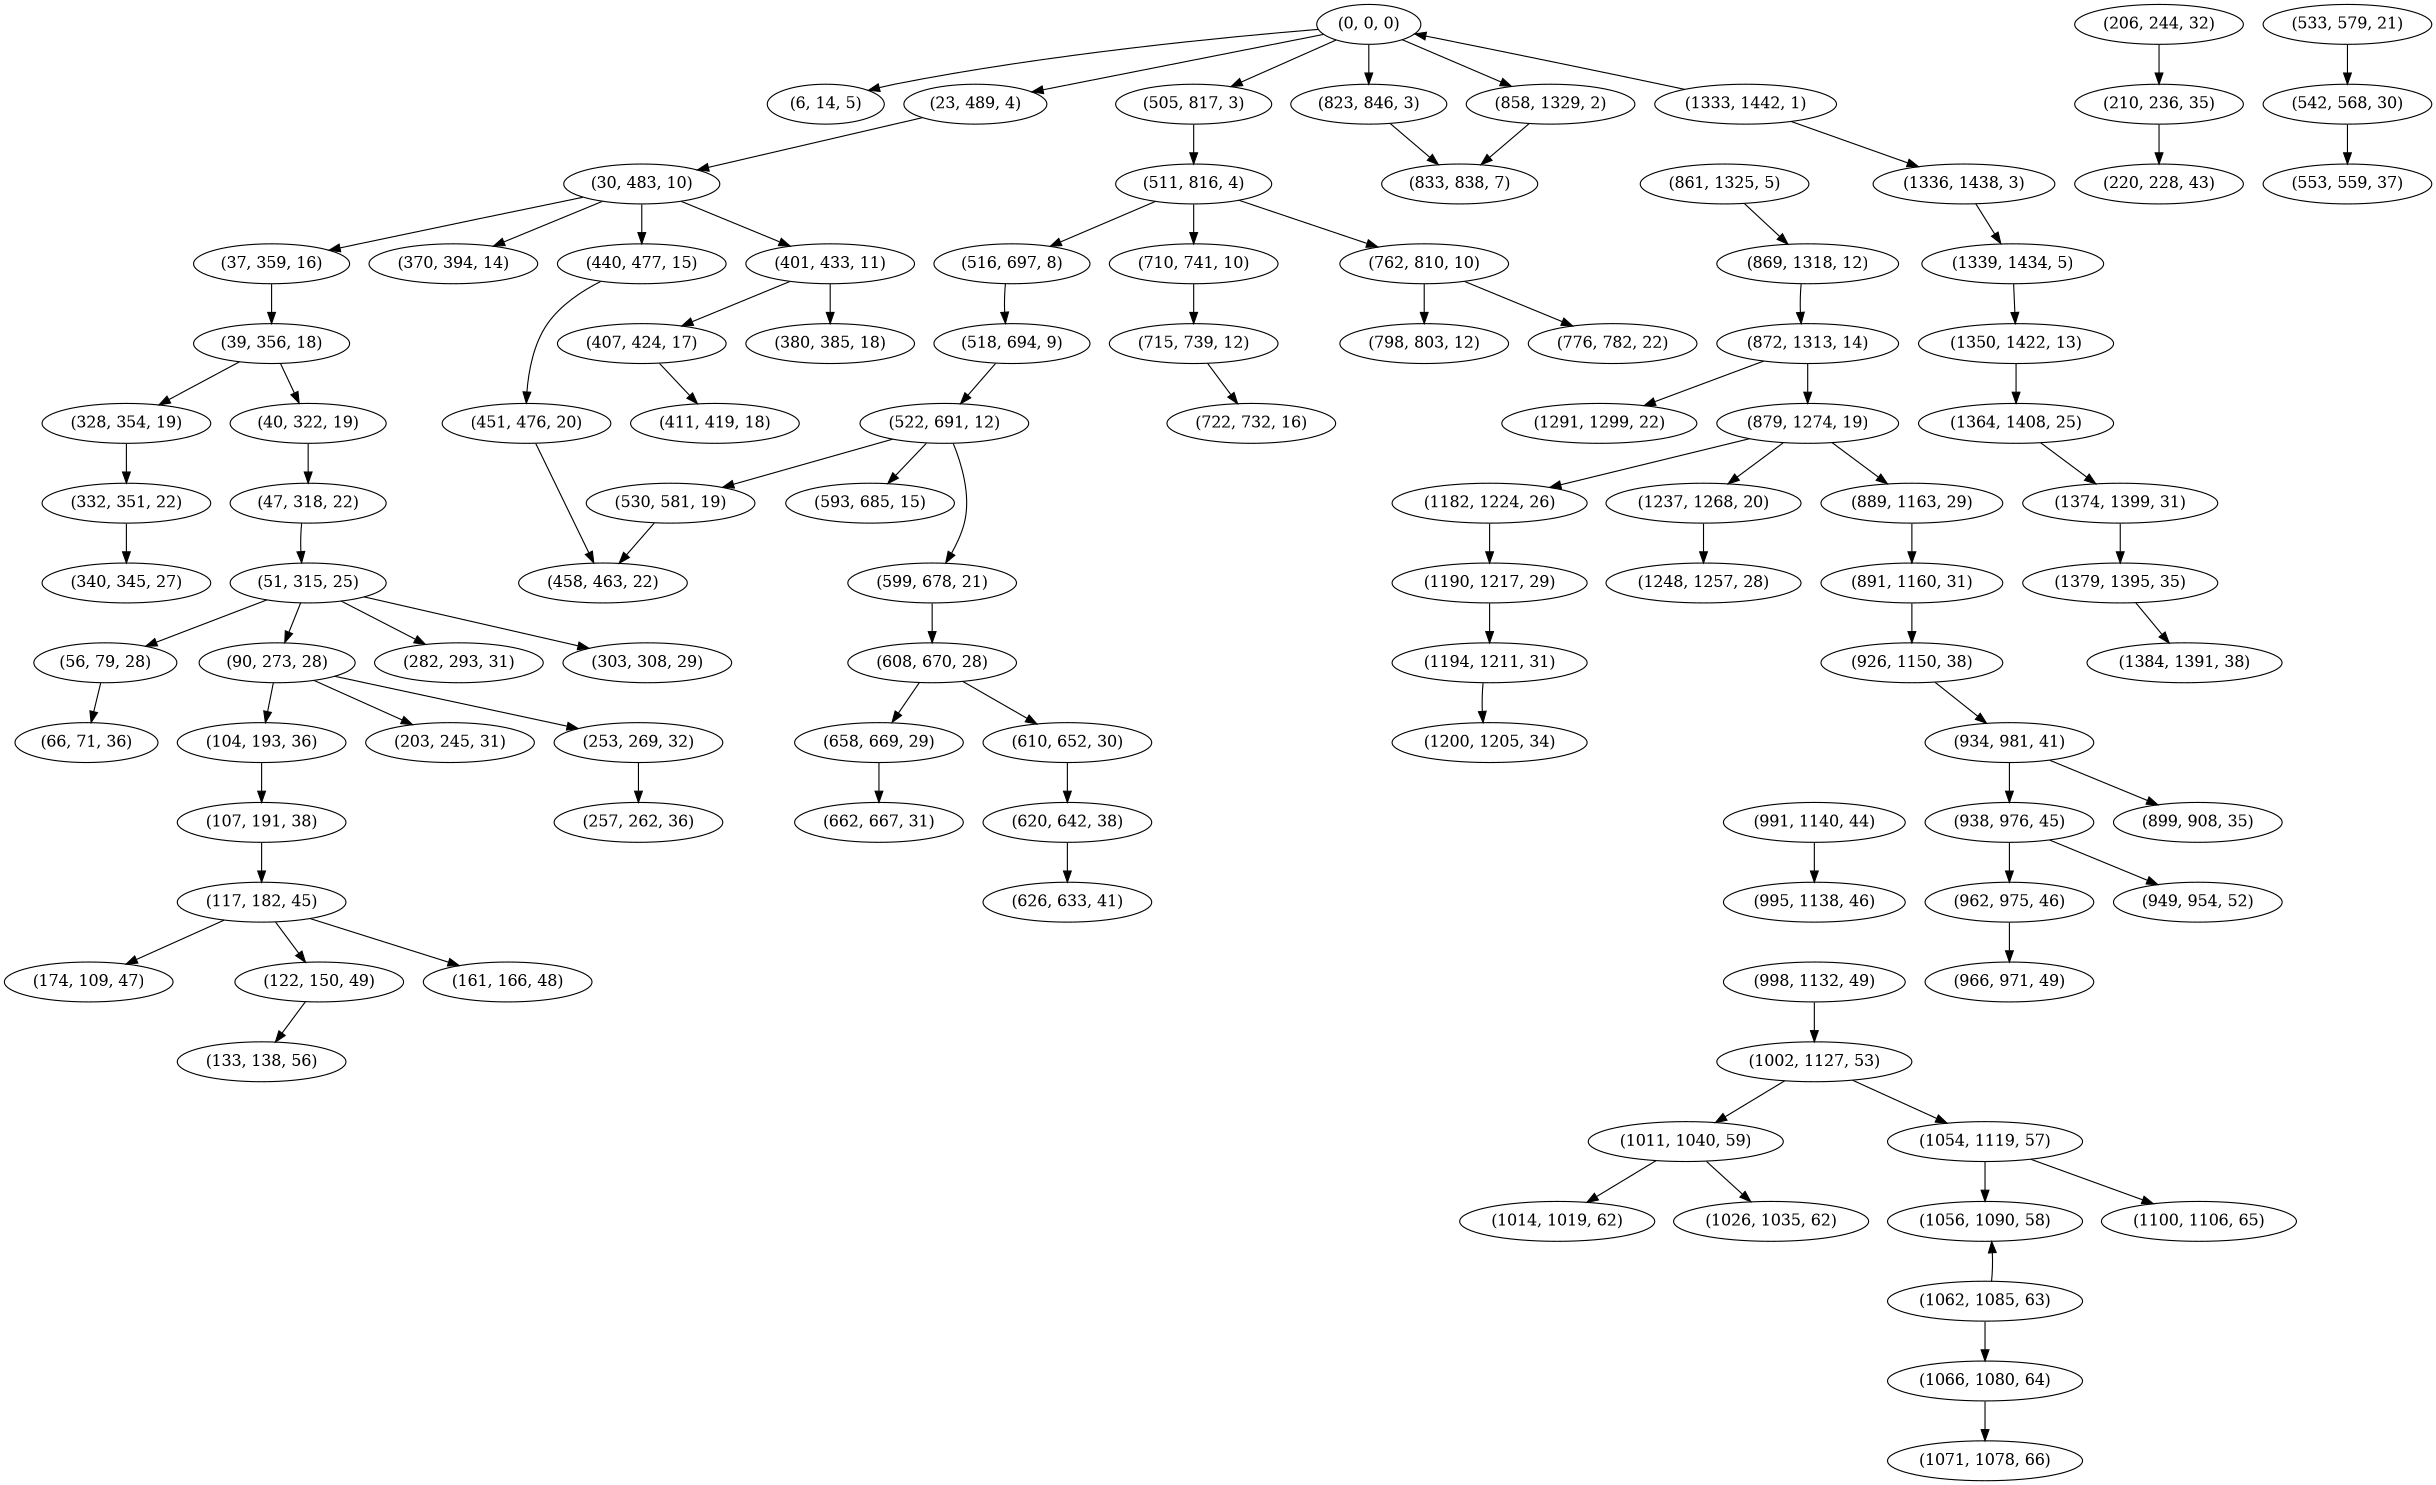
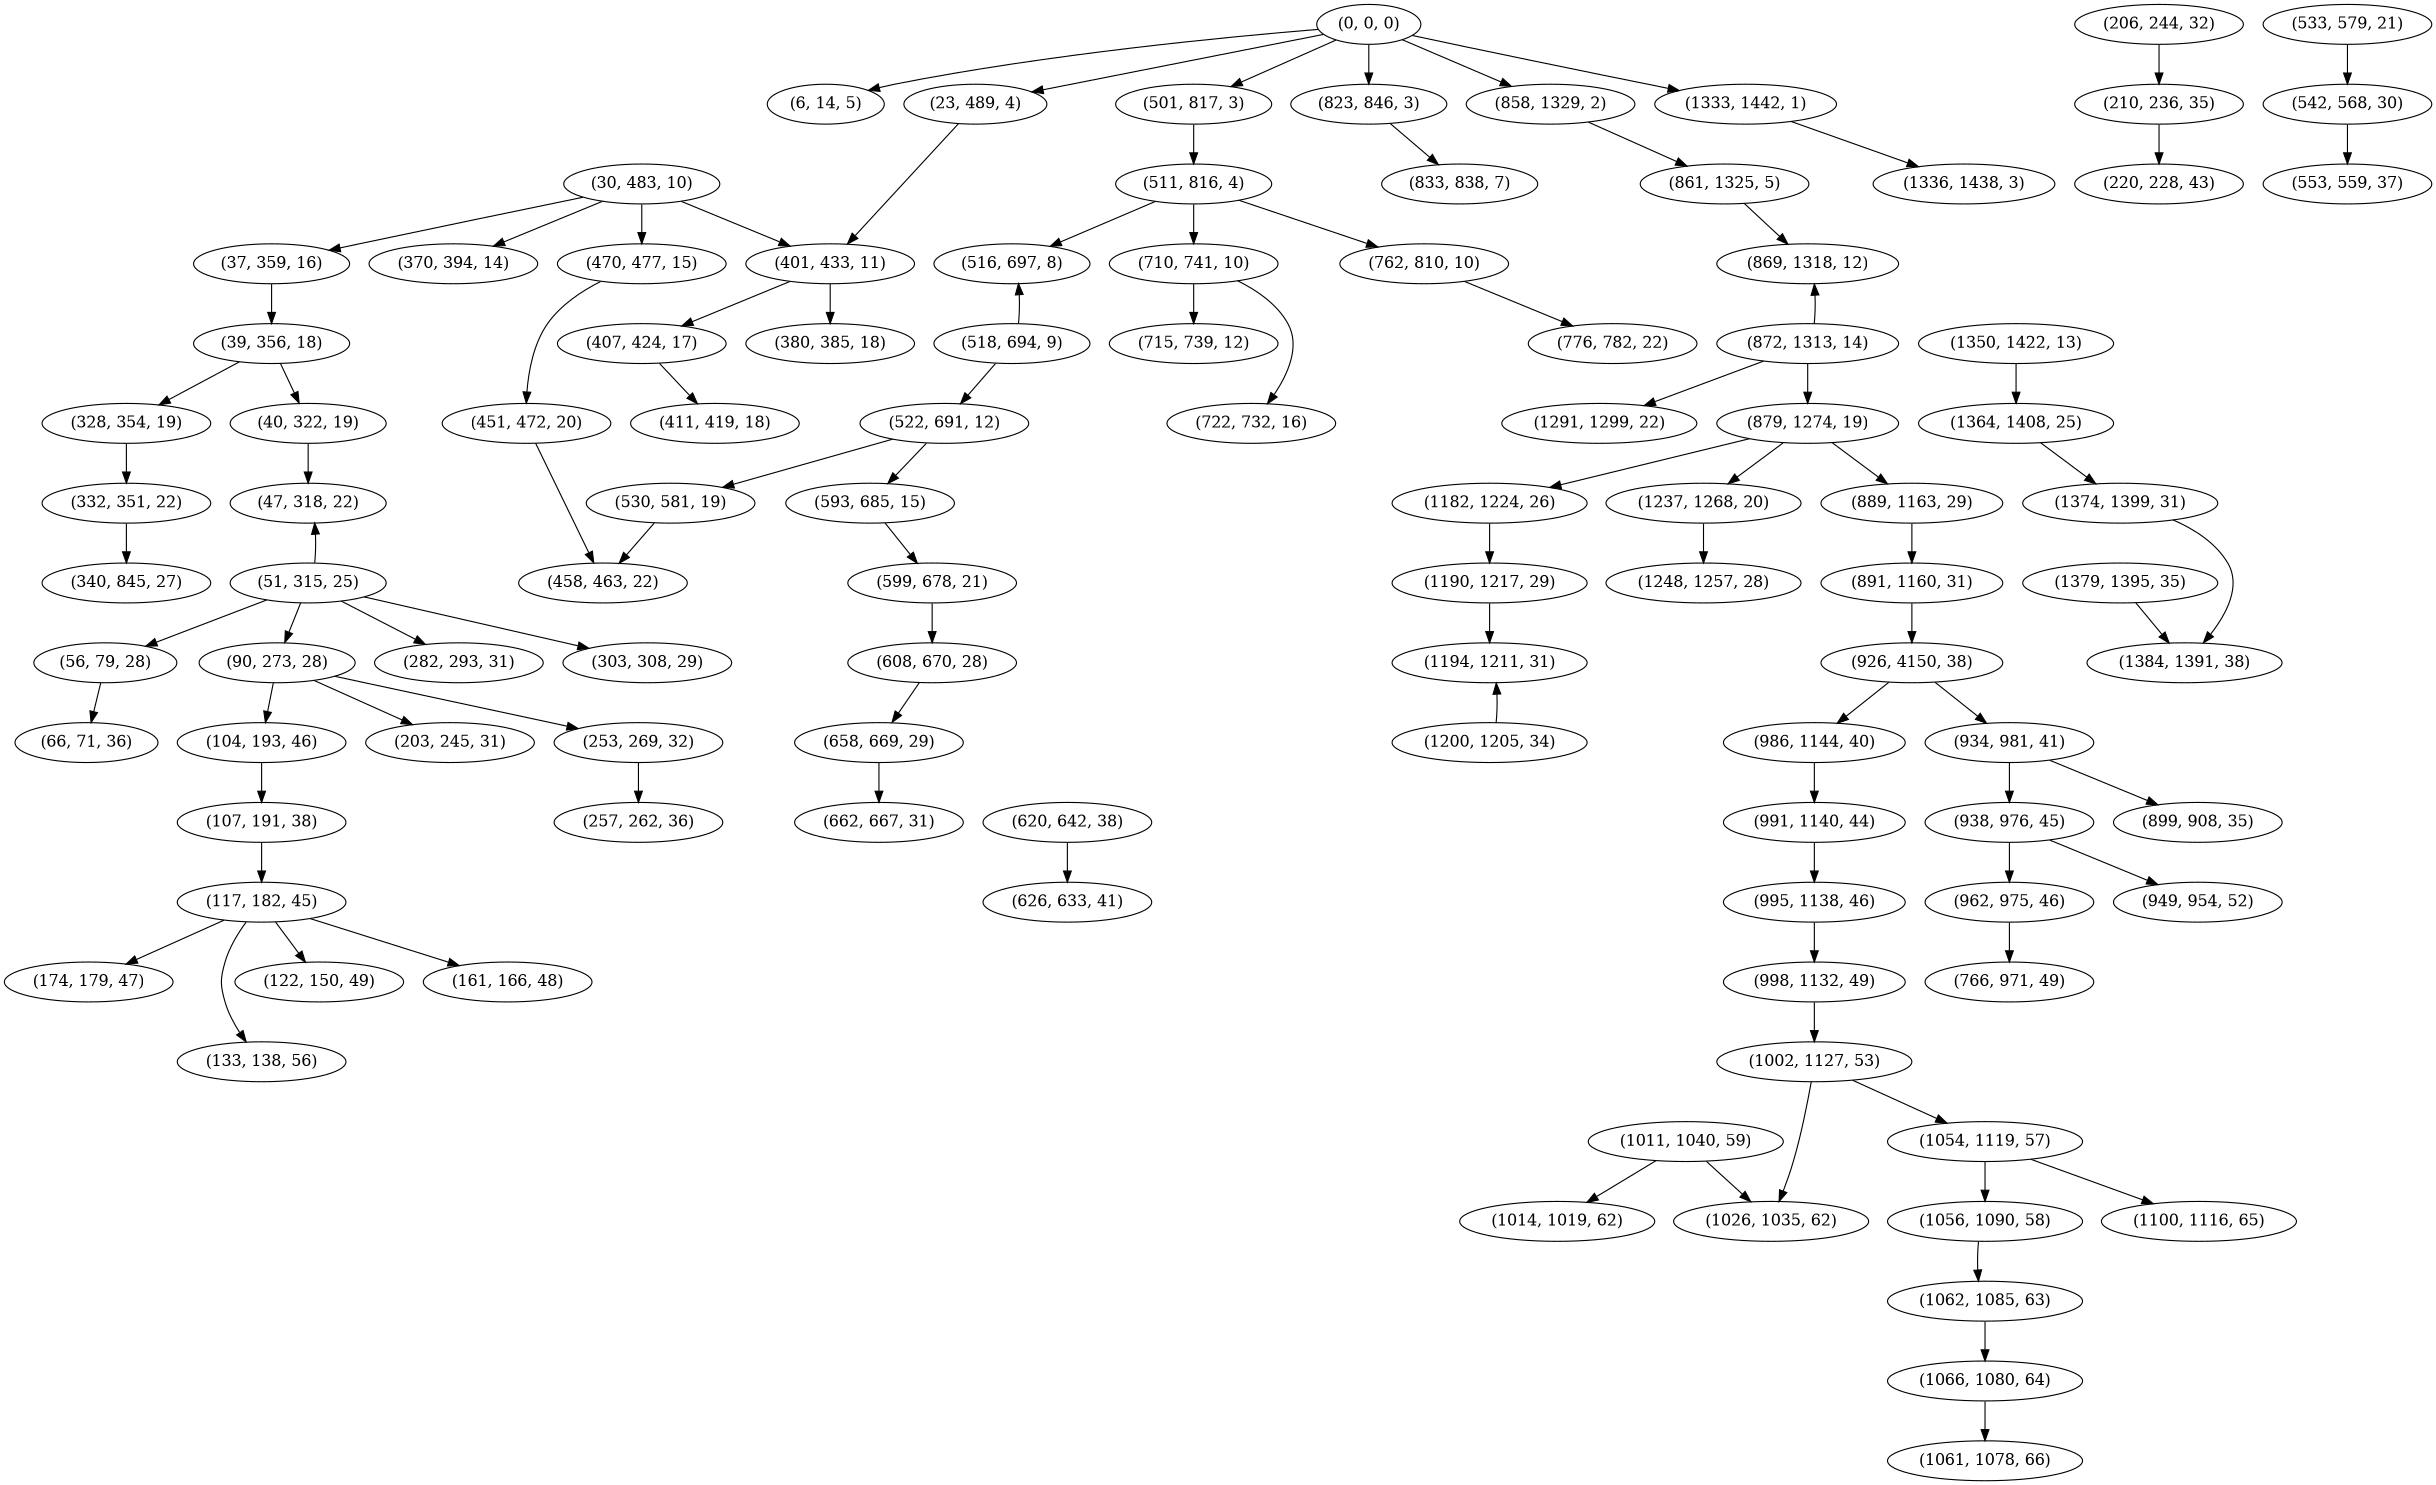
(1555, 62) -> (1540, 62)
(1194, 104) -> (1194, 104)
(1509, 140) -> (1632, 142)
(815, 143) -> (907, 180)
(642, 264) -> (642, 264)
(2013, 264) -> none
(1005, 298) -> (1019, 309)
(1800, 298) -> (1815, 309)
(1424, 344) -> none
(1219, 379) -> (1290, 328)
(527, 423) -> (527, 423)
(966, 499) -> (898, 539)
(301, 537) -> (316, 548)
(2120, 538) -> (2229, 566)
(126, 583) -> (126, 583)
(1912, 663) -> (1912, 663)
(1482, 697) -> (1497, 708)
(262, 743) -> (262, 743)
(1067, 743) -> none
none -> (1814, 743)
none -> (1814, 937)
(89, 982) -> (89, 982)
(2009, 982) -> (2009, 982)
(294, 1017) -> (222, 976)
(1755, 1099) -> (1800, 1137)
(2199, 1221) -> (2199, 1221)
(1992, 1267) -> (1978, 1256)
(1985, 1461) -> (1985, 1461)
